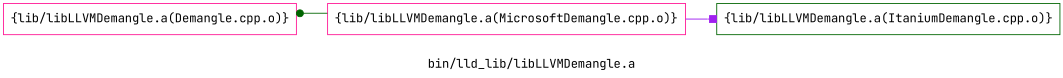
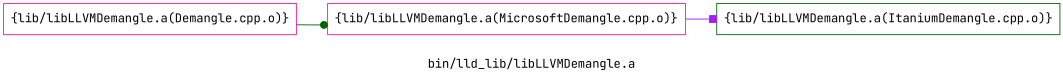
(315, 13) -> (308, 25)
